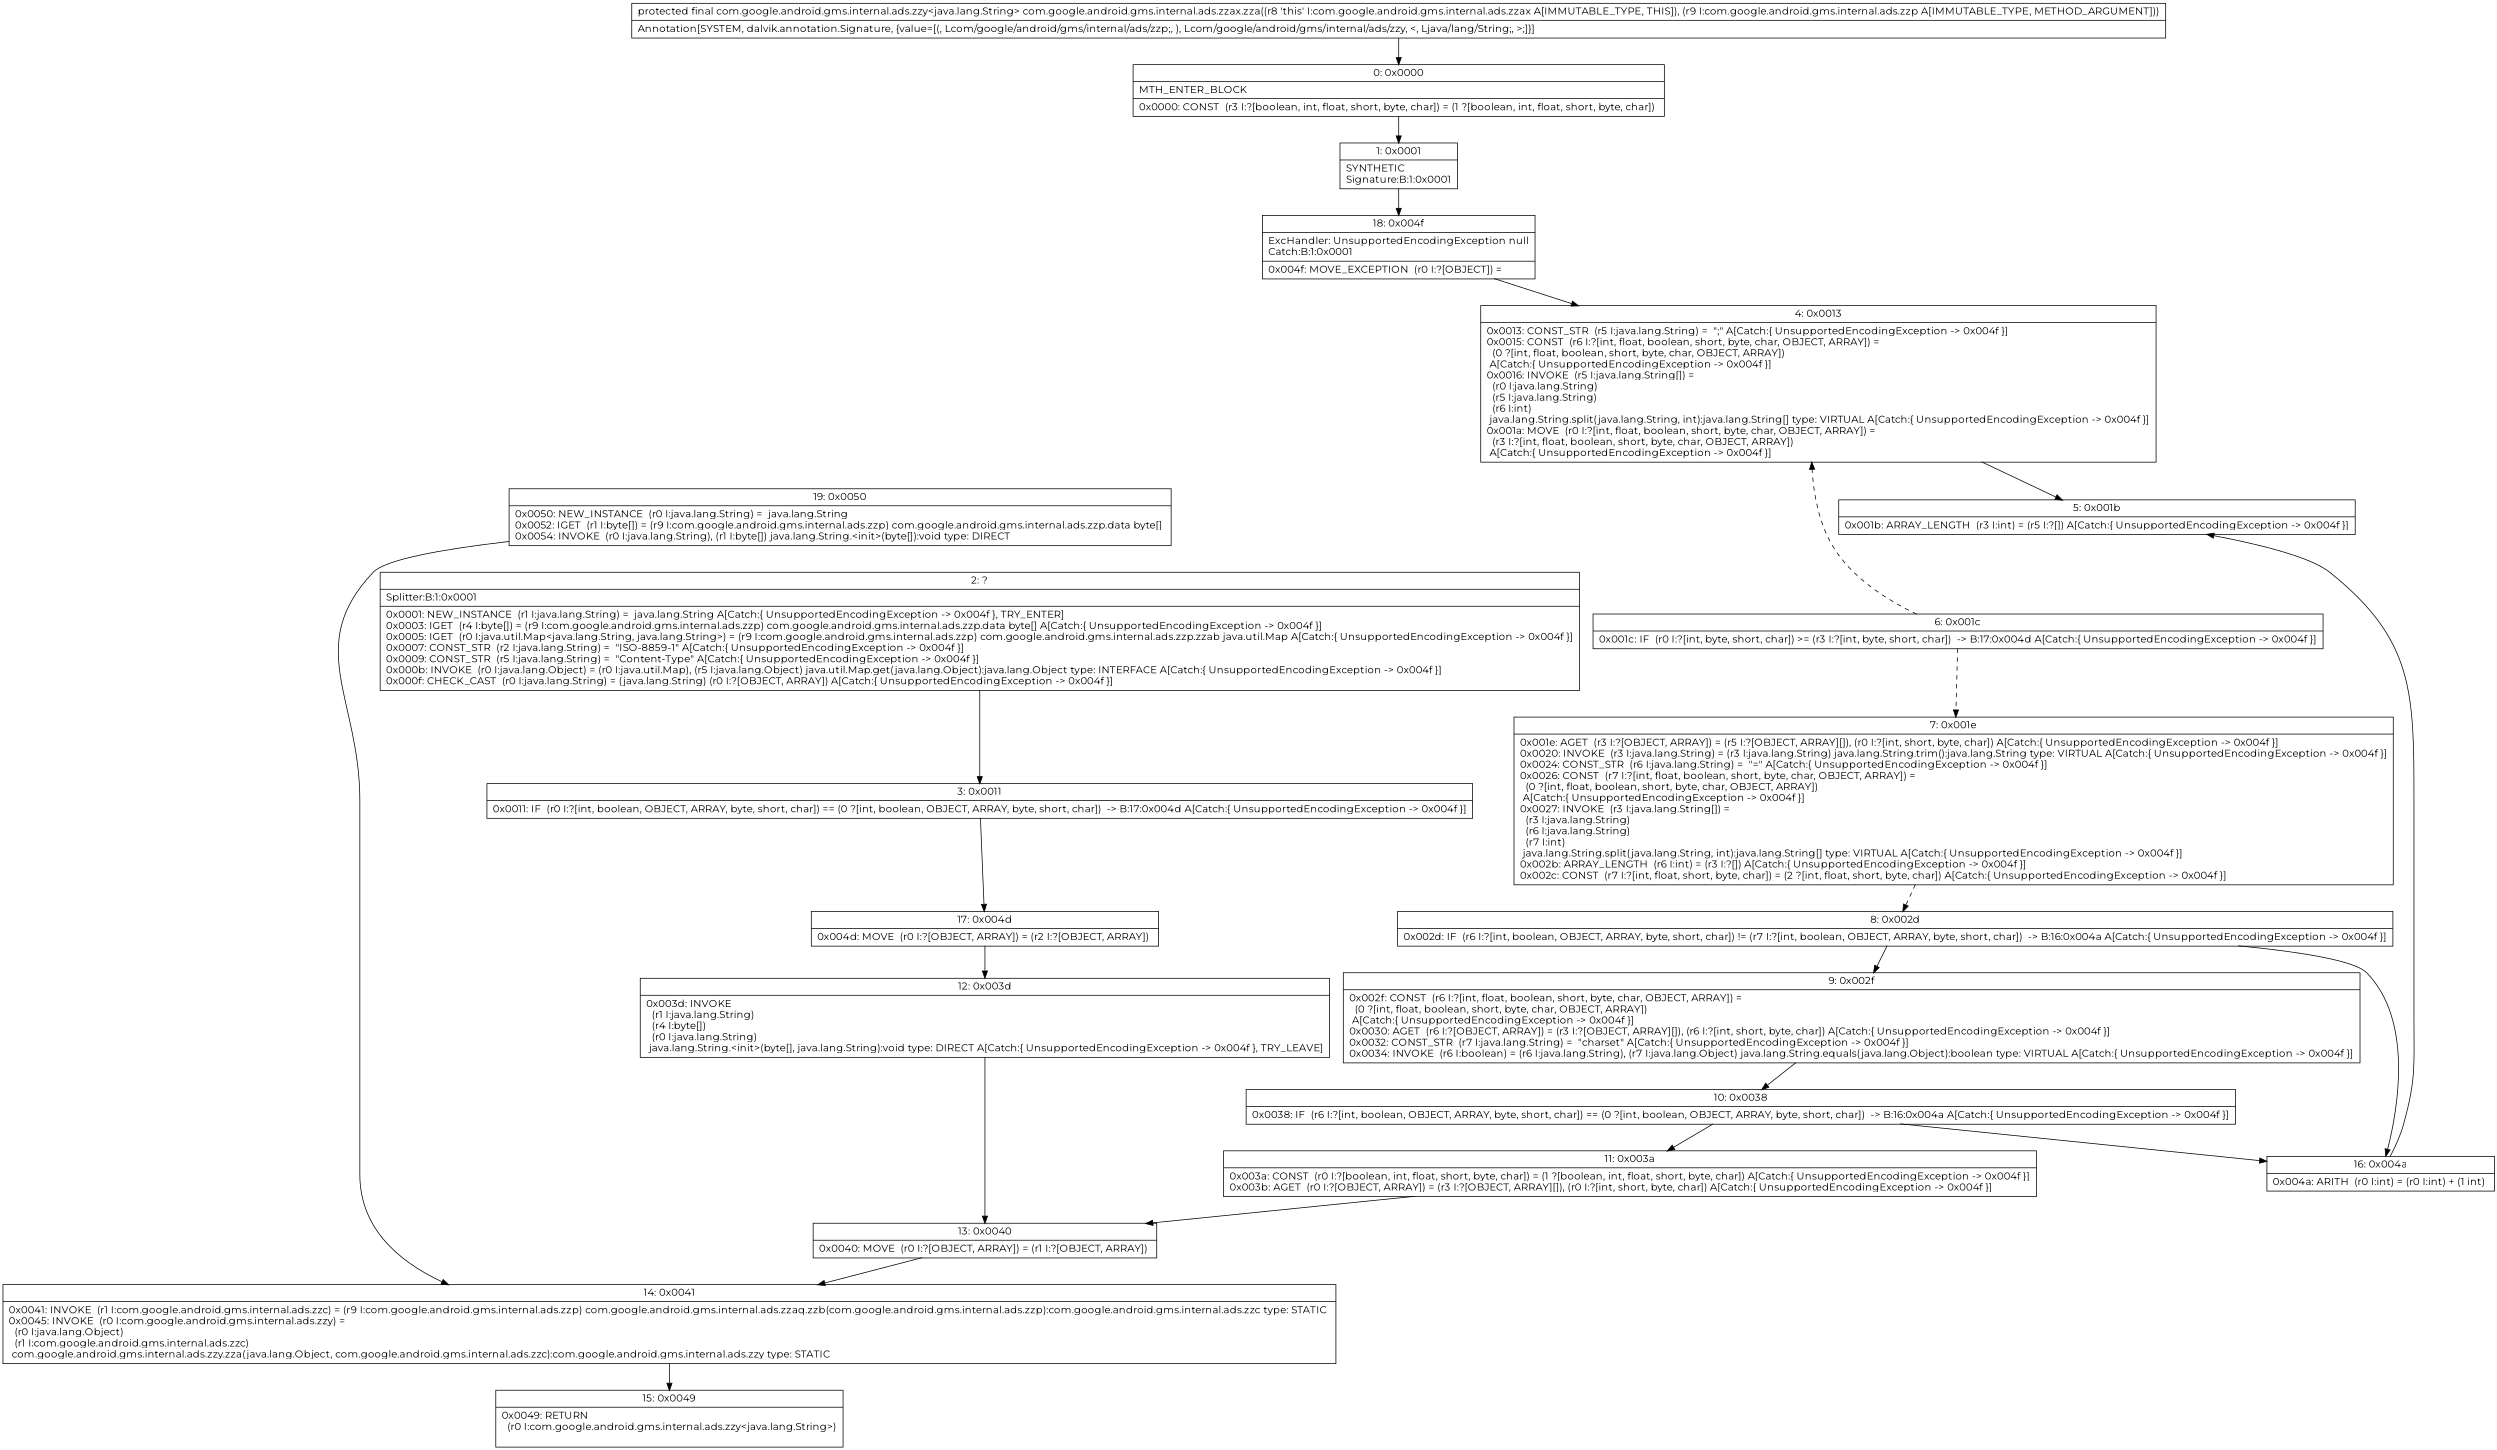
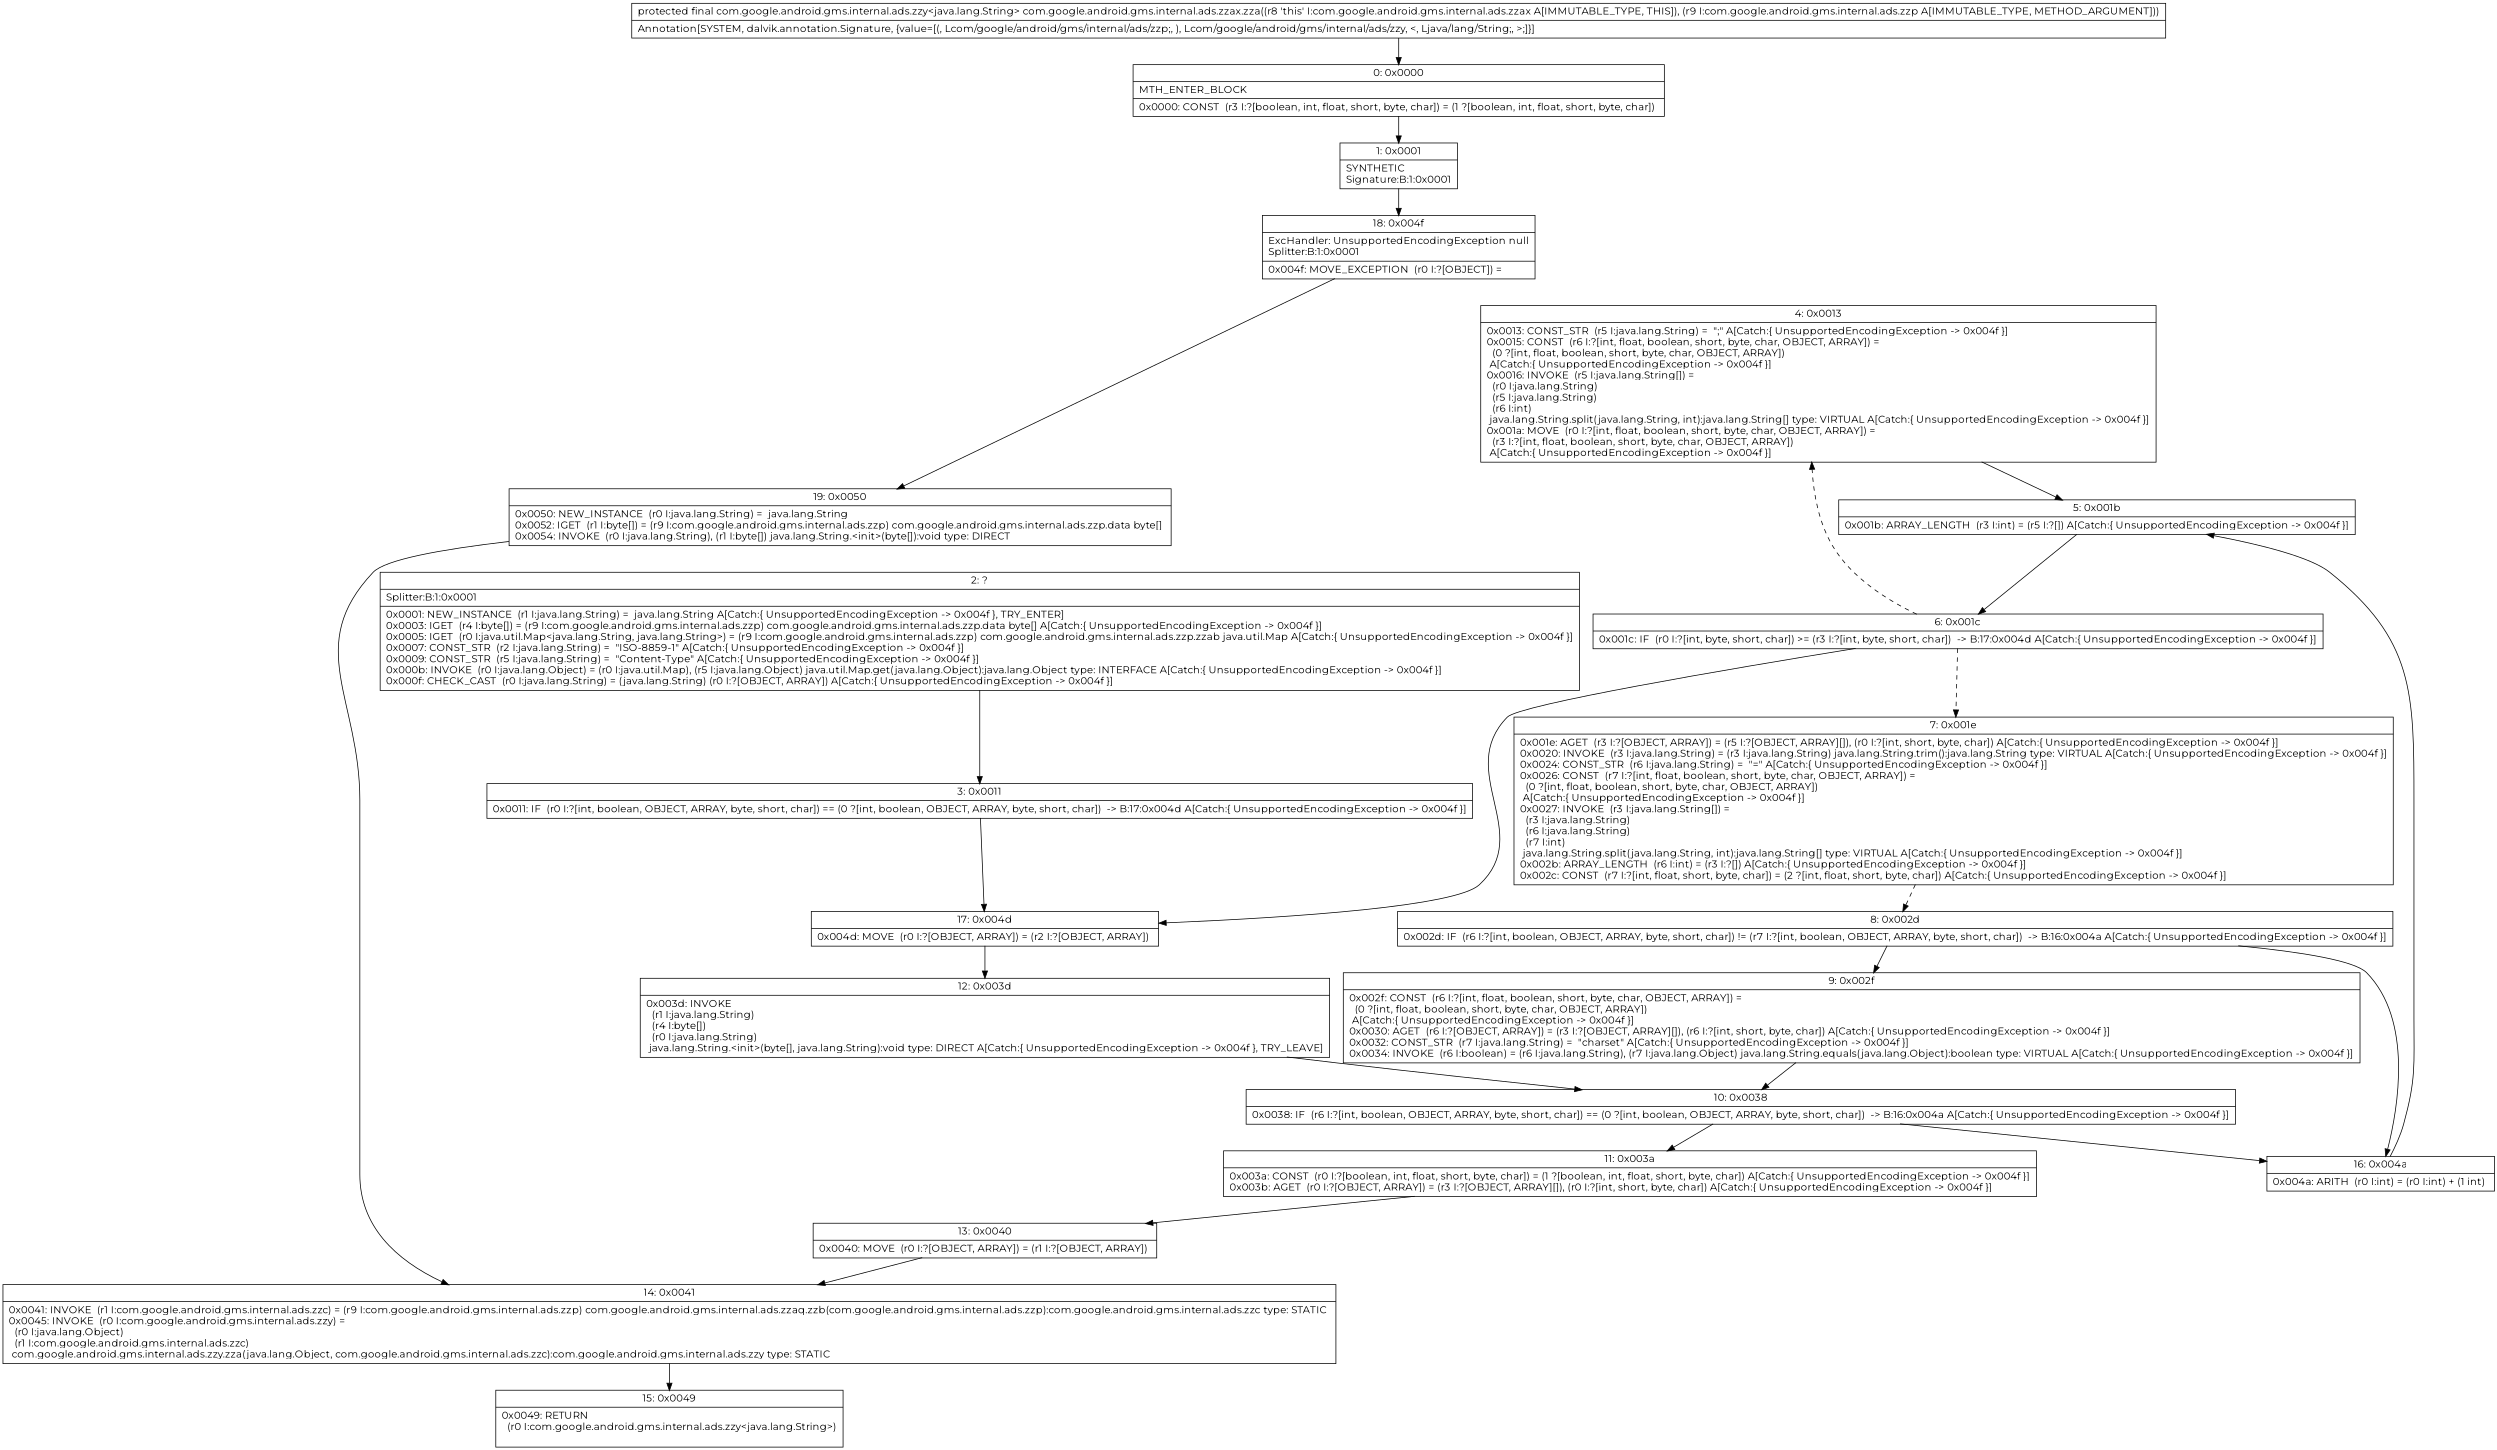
(1311, 252) -> (1314, 252)
(1533, 291) -> (1119, 382)
none -> (2030, 572)
none -> (1490, 782)
(985, 1137) -> (1431, 1074)
